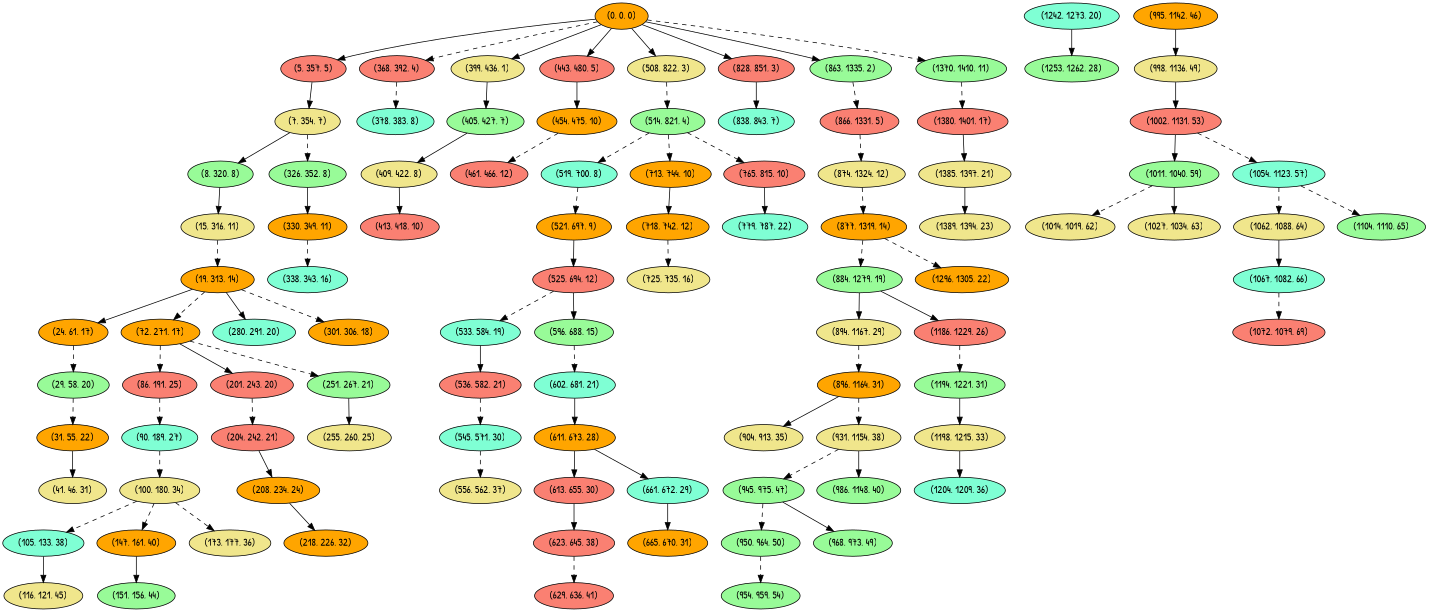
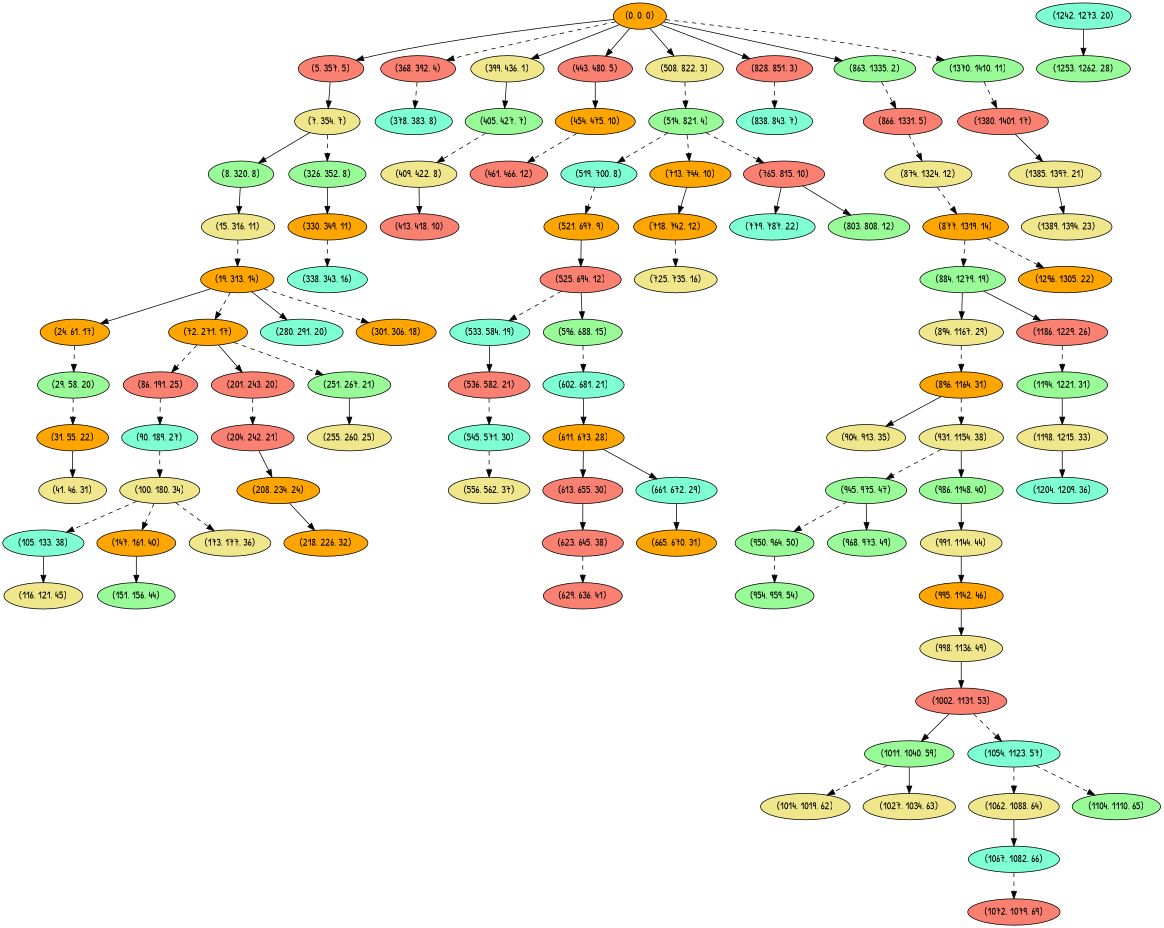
(756, 92) -> (775, 92)
(445, 146) -> (464, 146)
none -> (869, 227)
none -> (961, 543)
